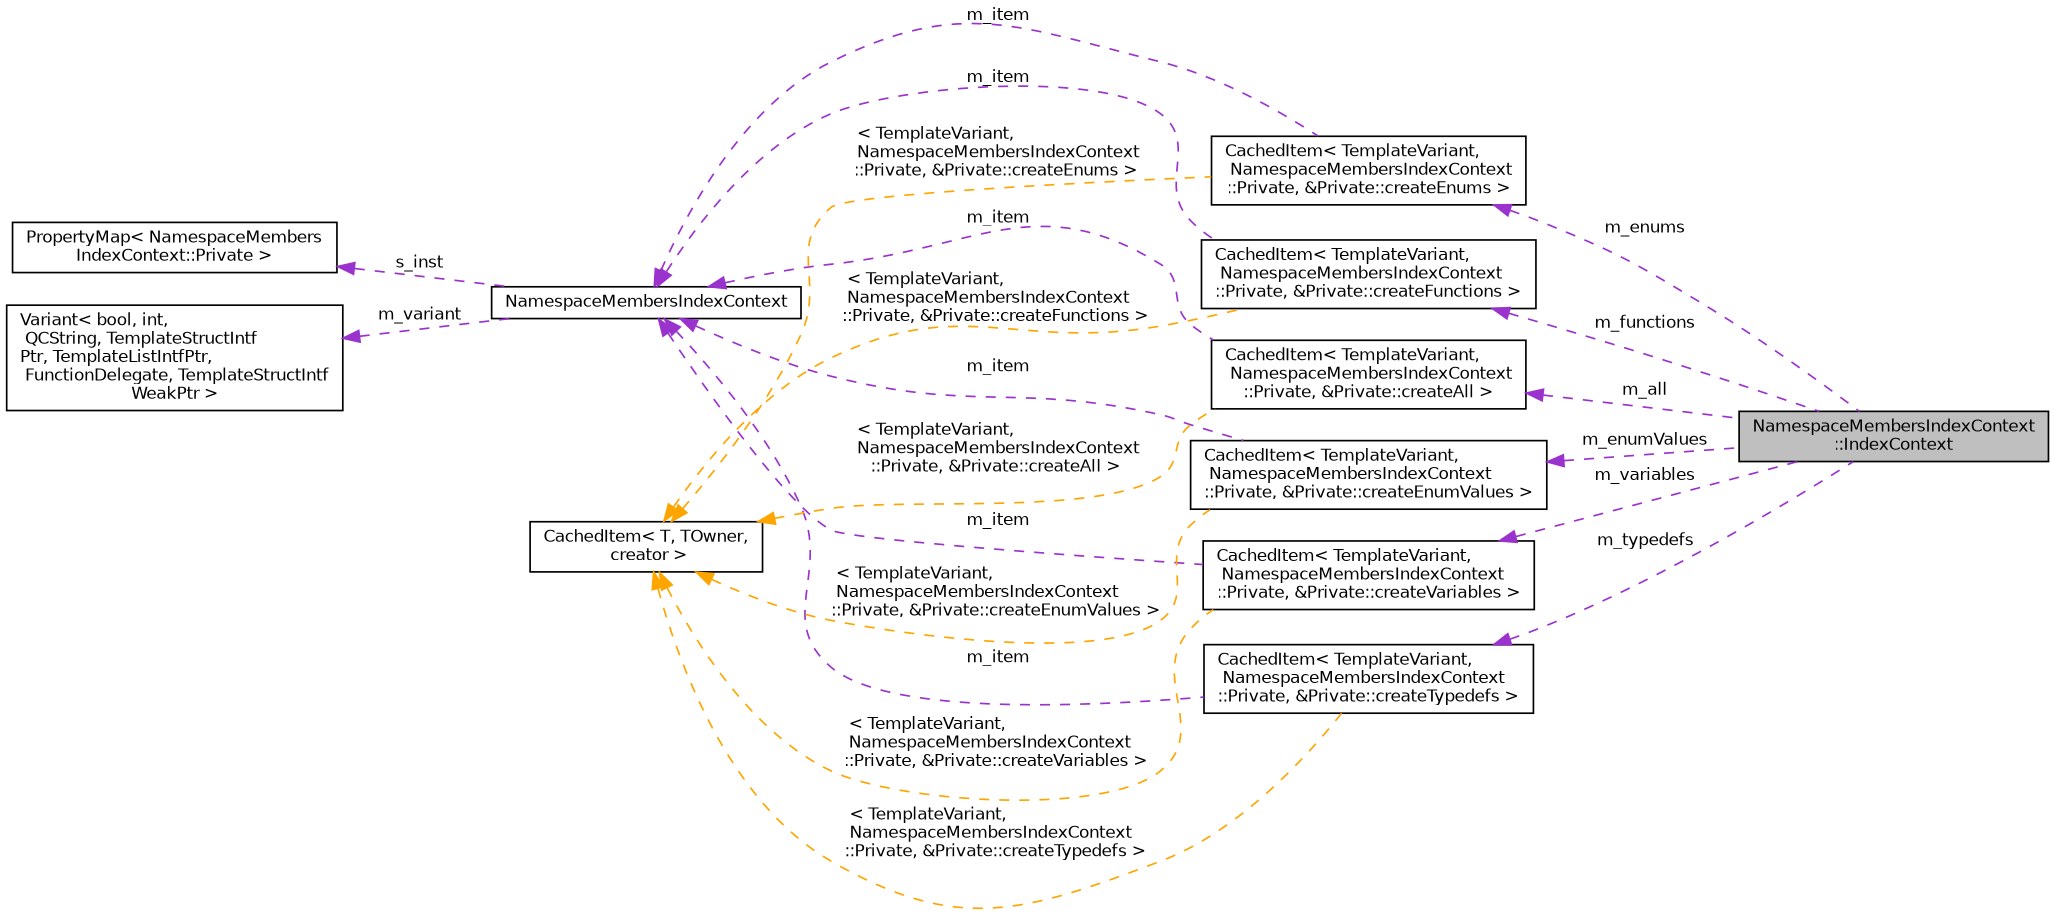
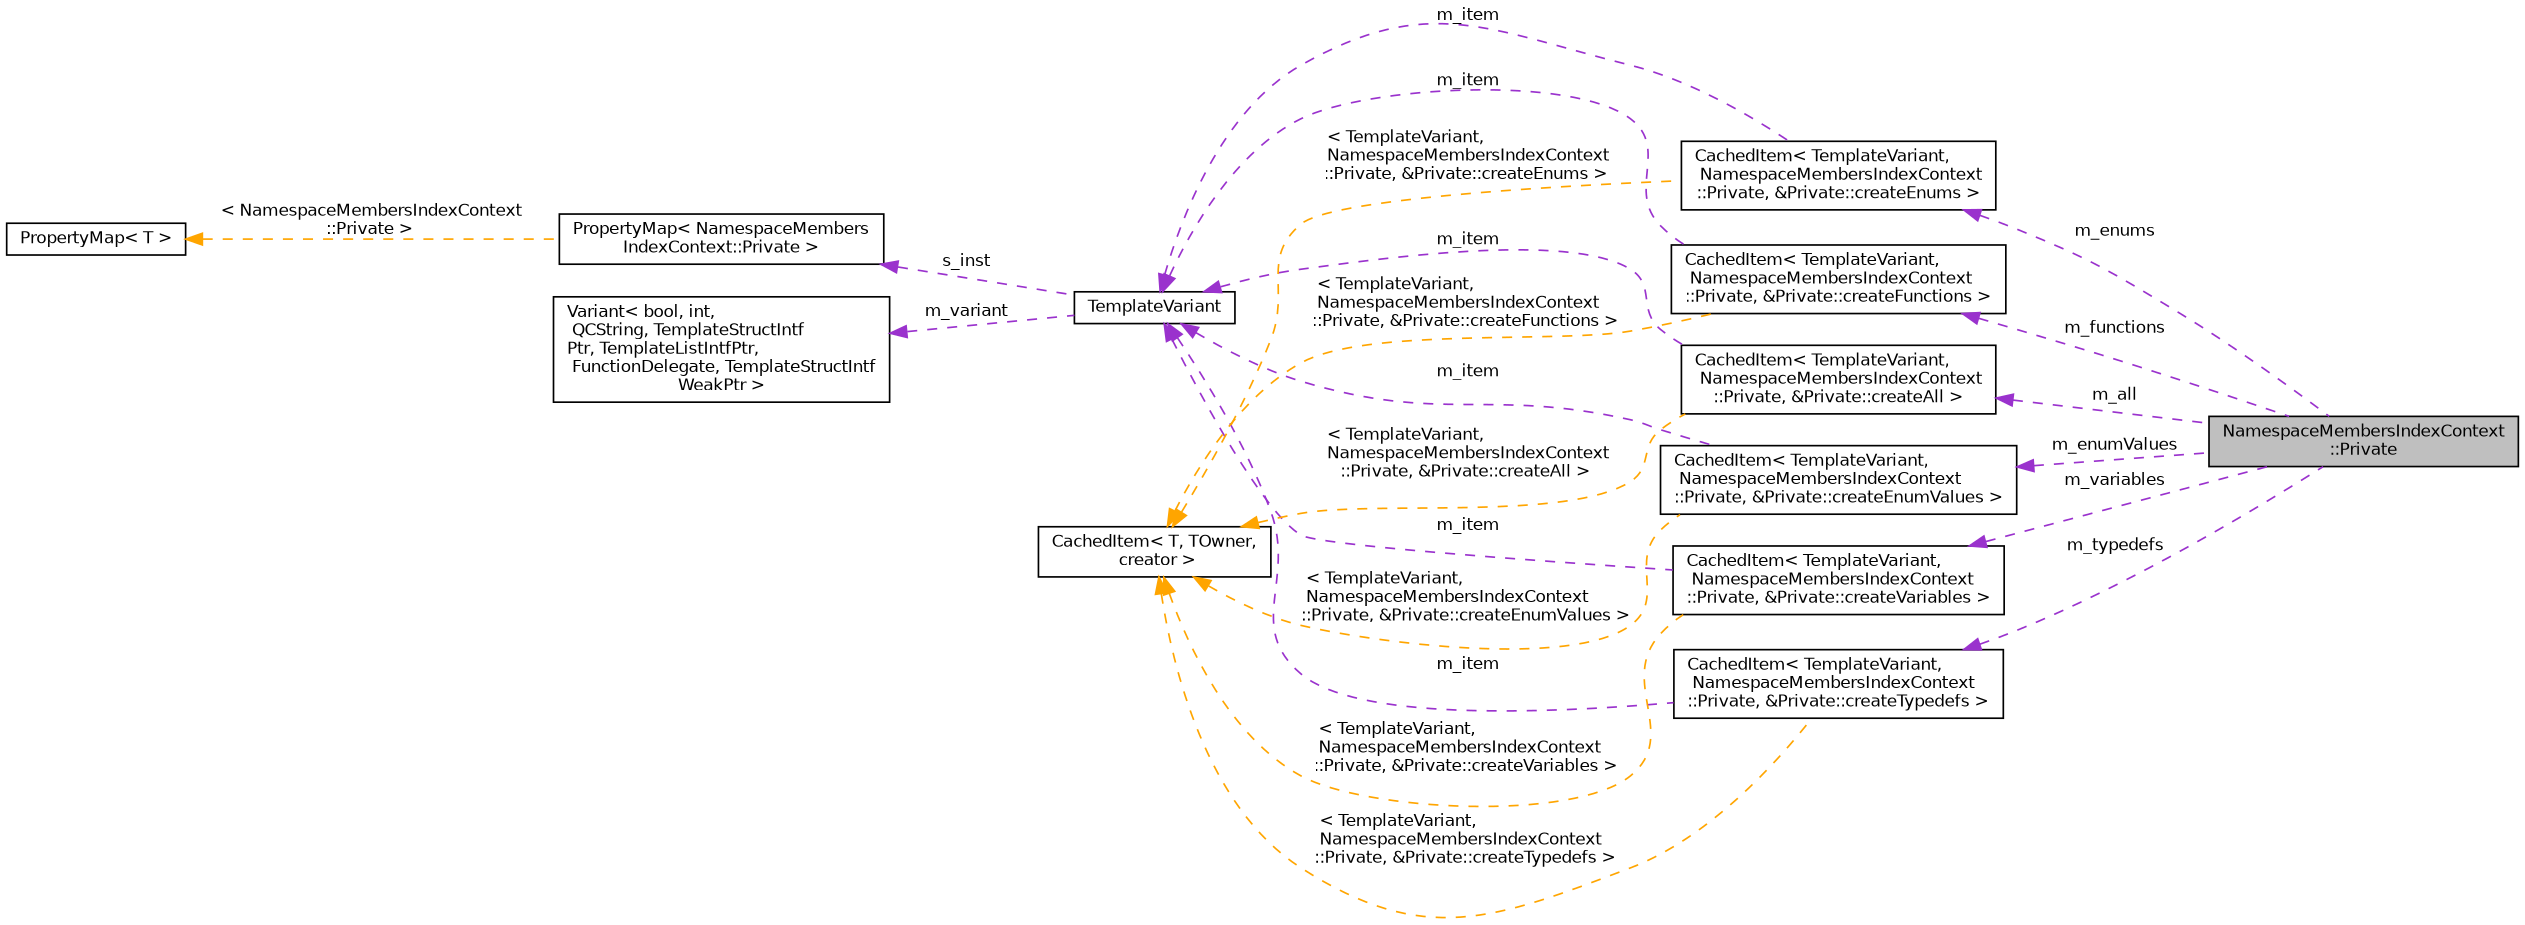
none -> (96, 239)
(646, 303) -> (1155, 308)
(1894, 436) -> (2364, 441)
